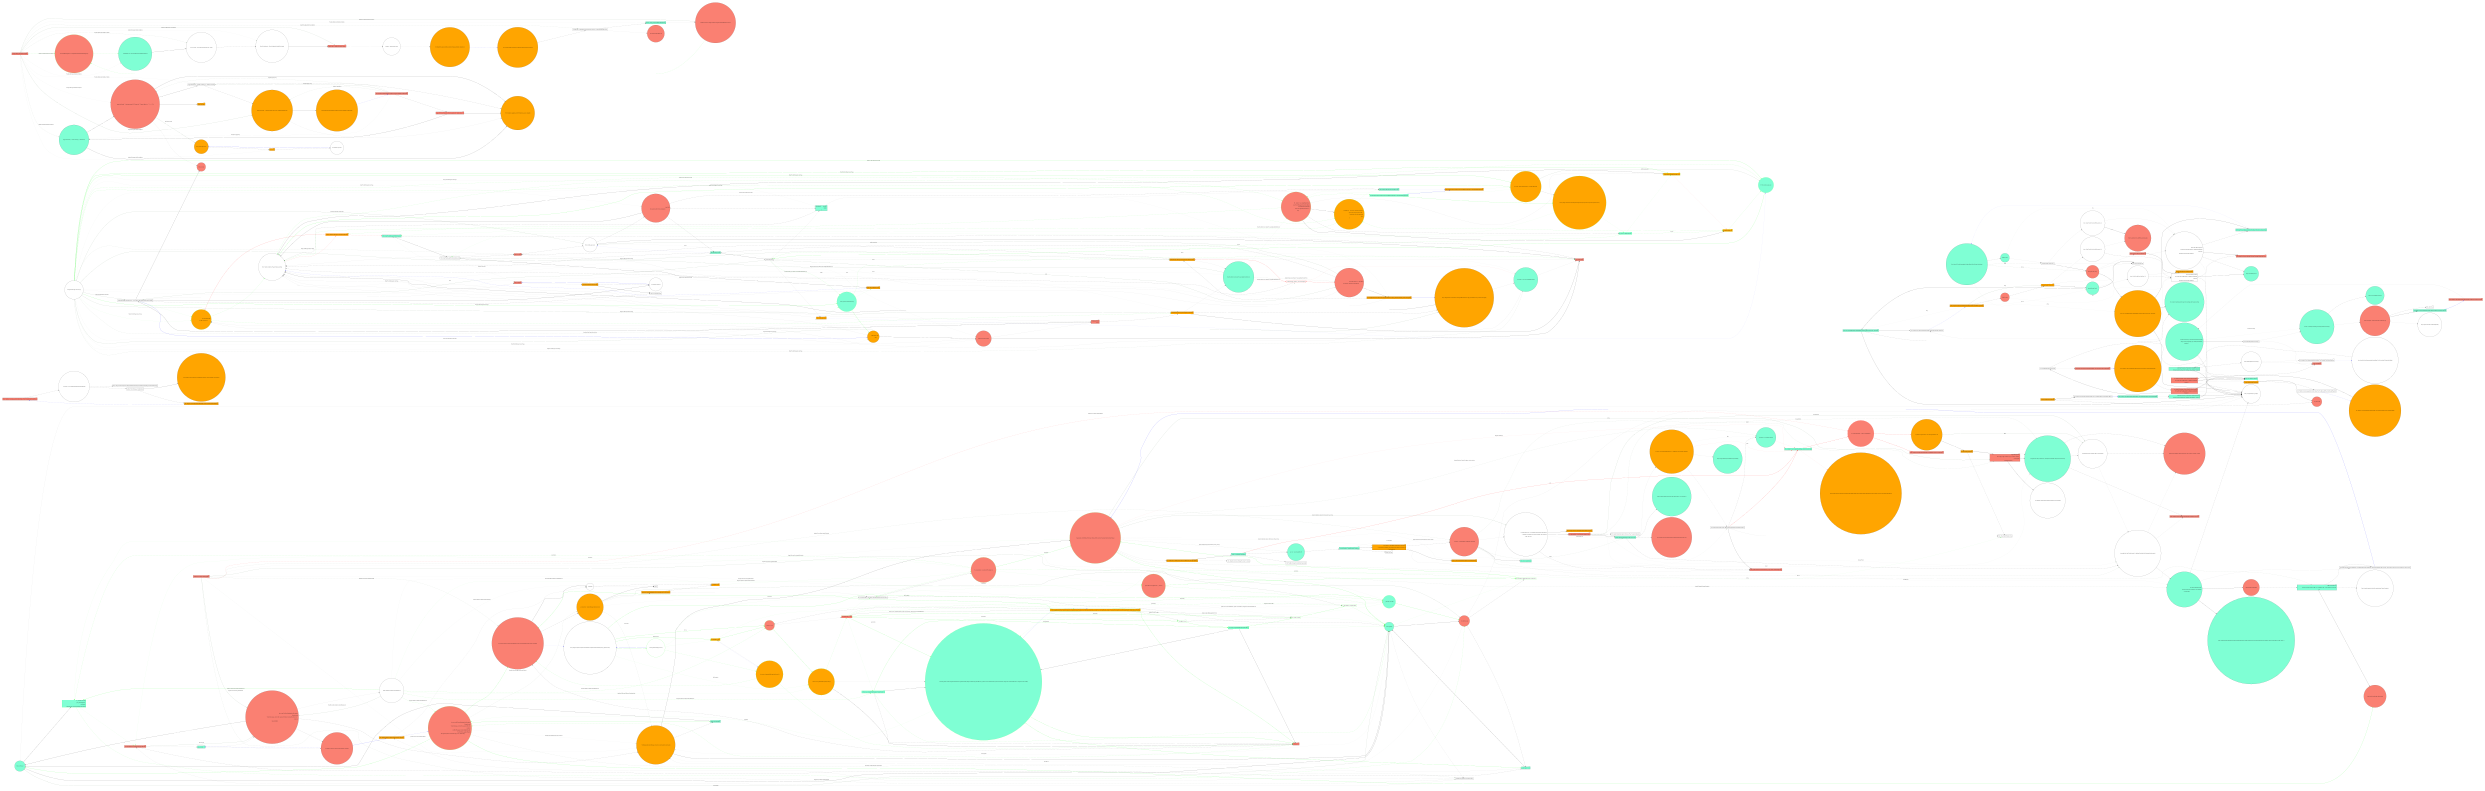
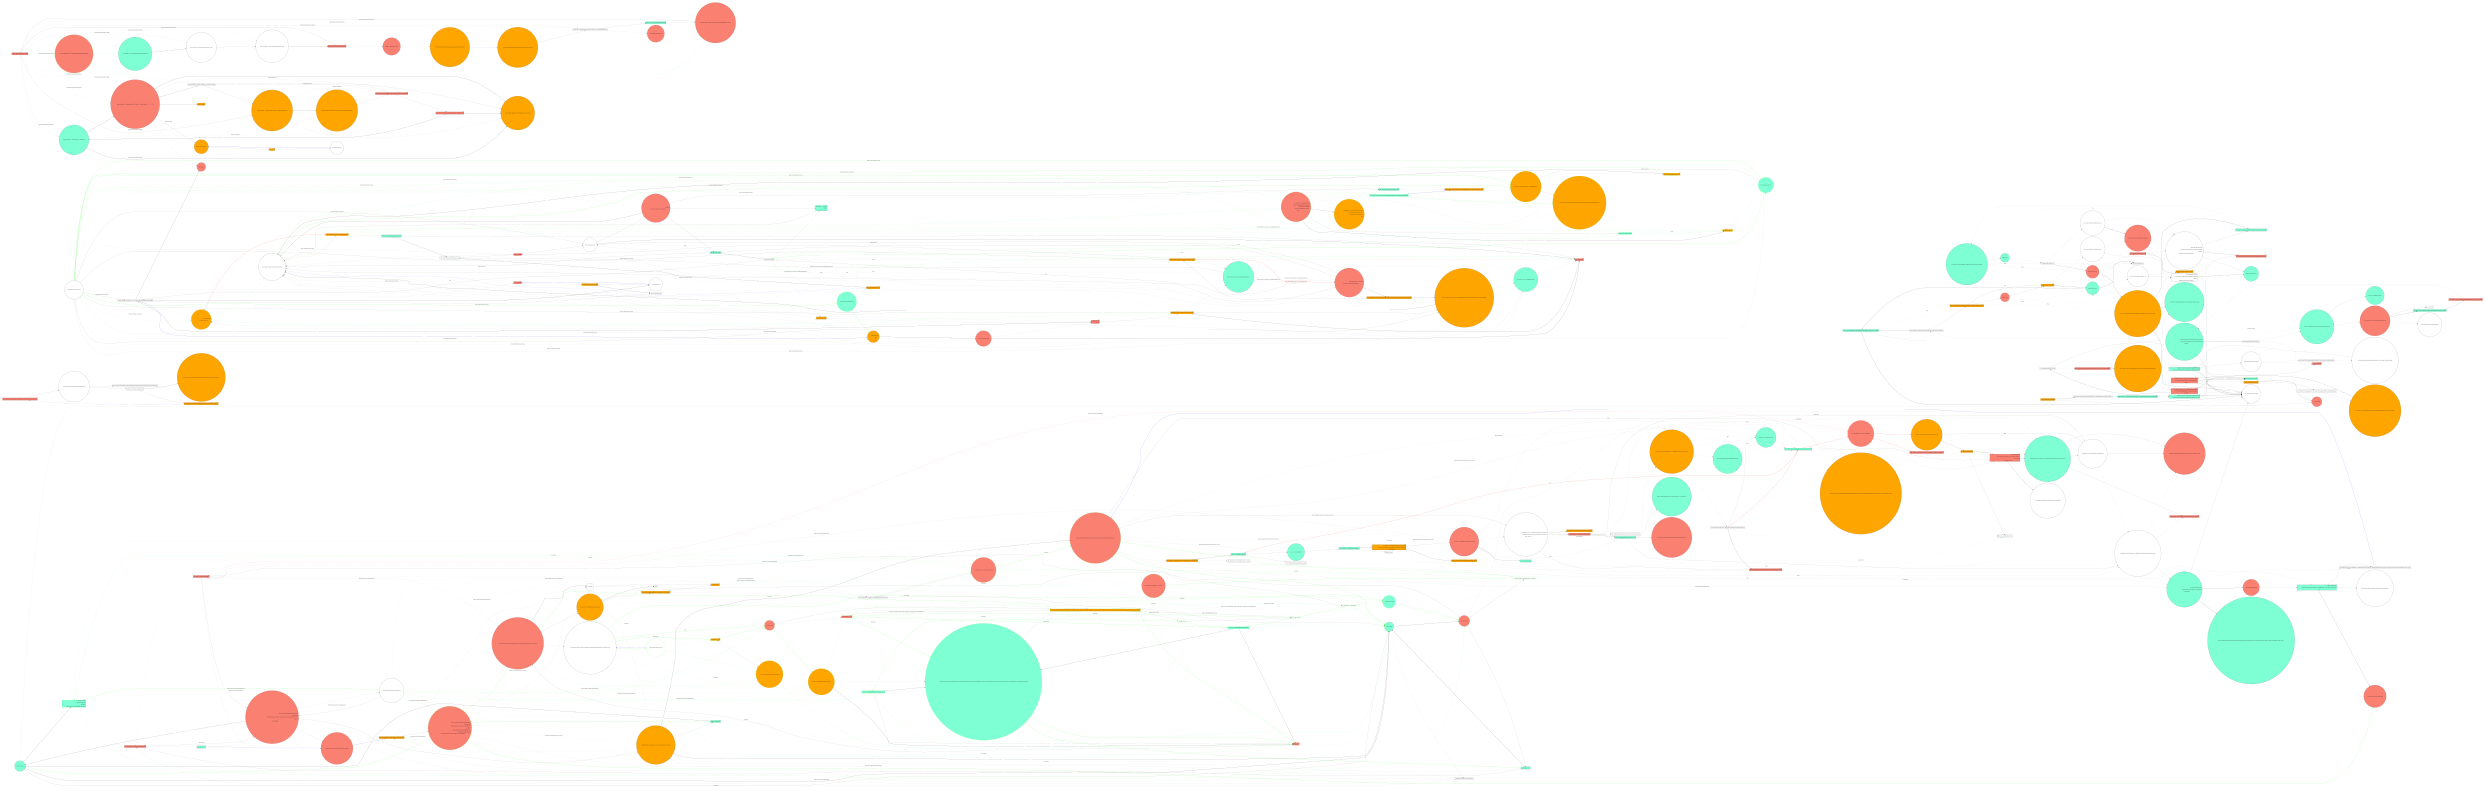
(392, 46) -> (392, 46)
